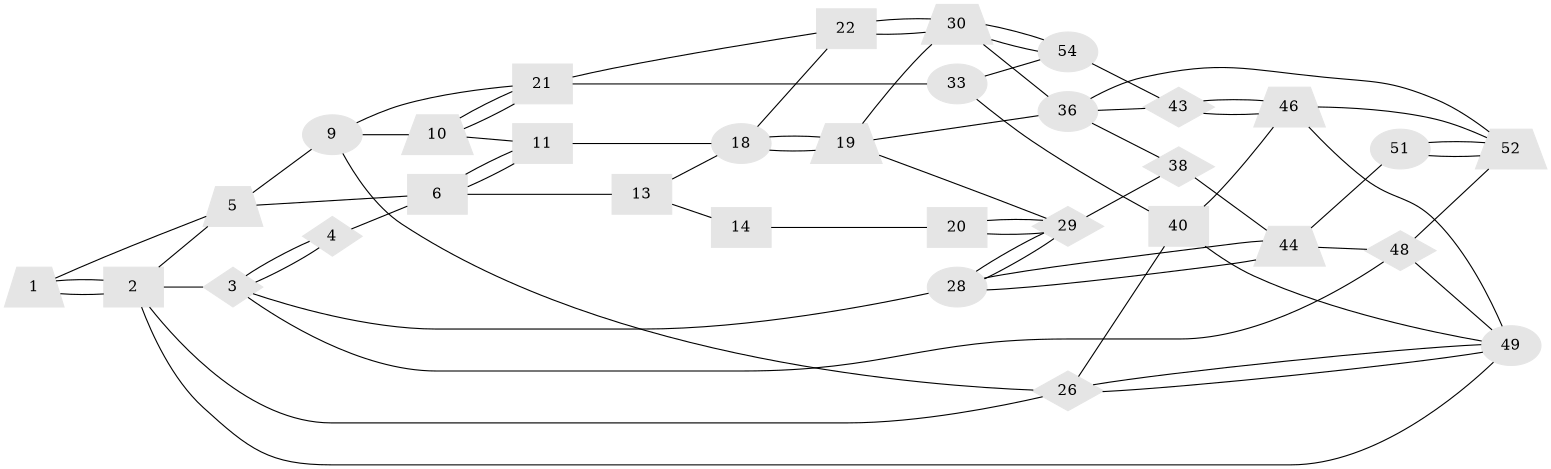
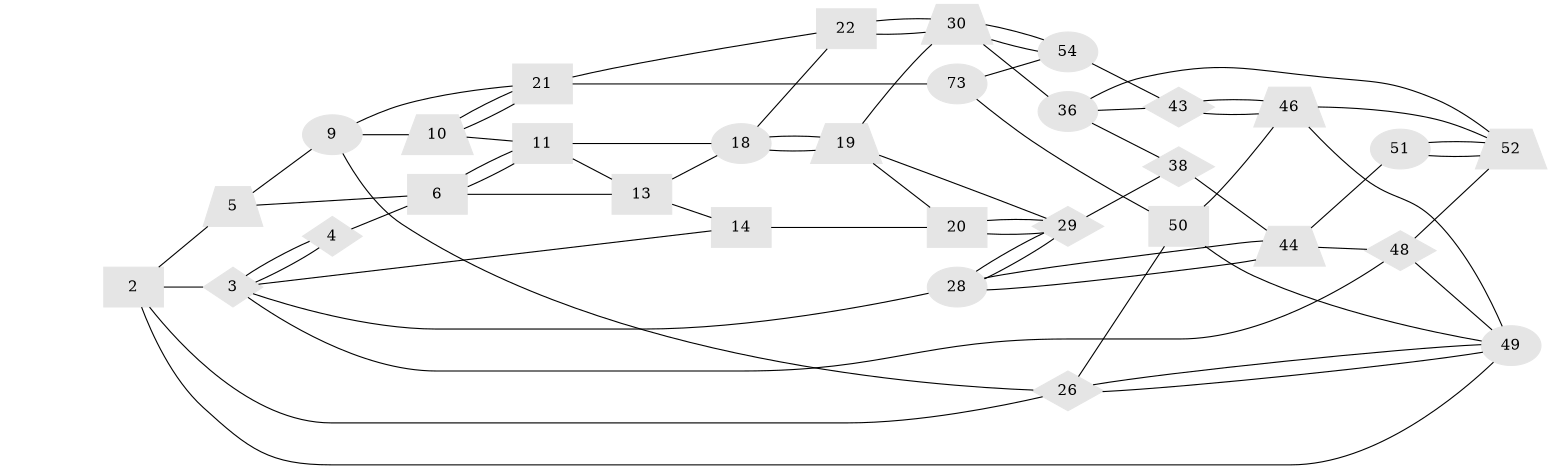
(957, 84) -> (957, 84)
(956, 128) -> (902, 185)
none -> (592, 169)
(1179, 226) -> (1179, 226)
none -> (485, 258)
(34, 287) -> none
